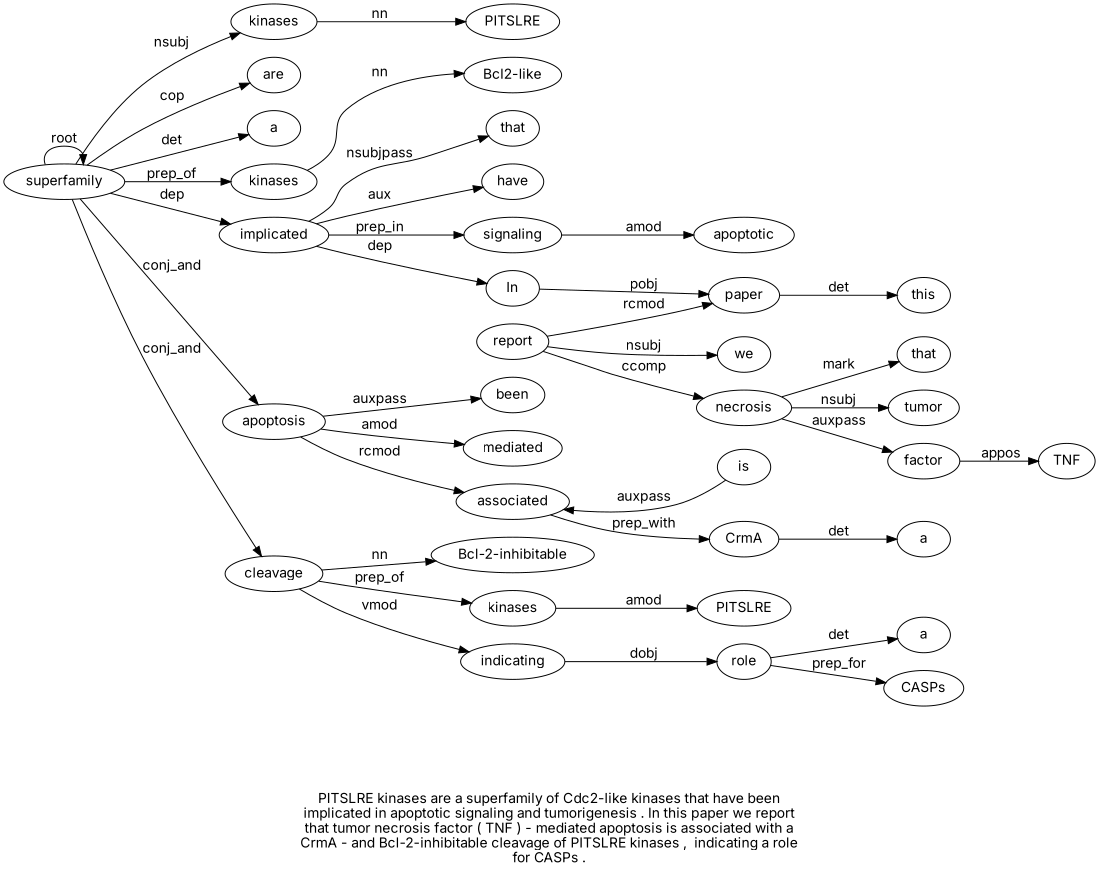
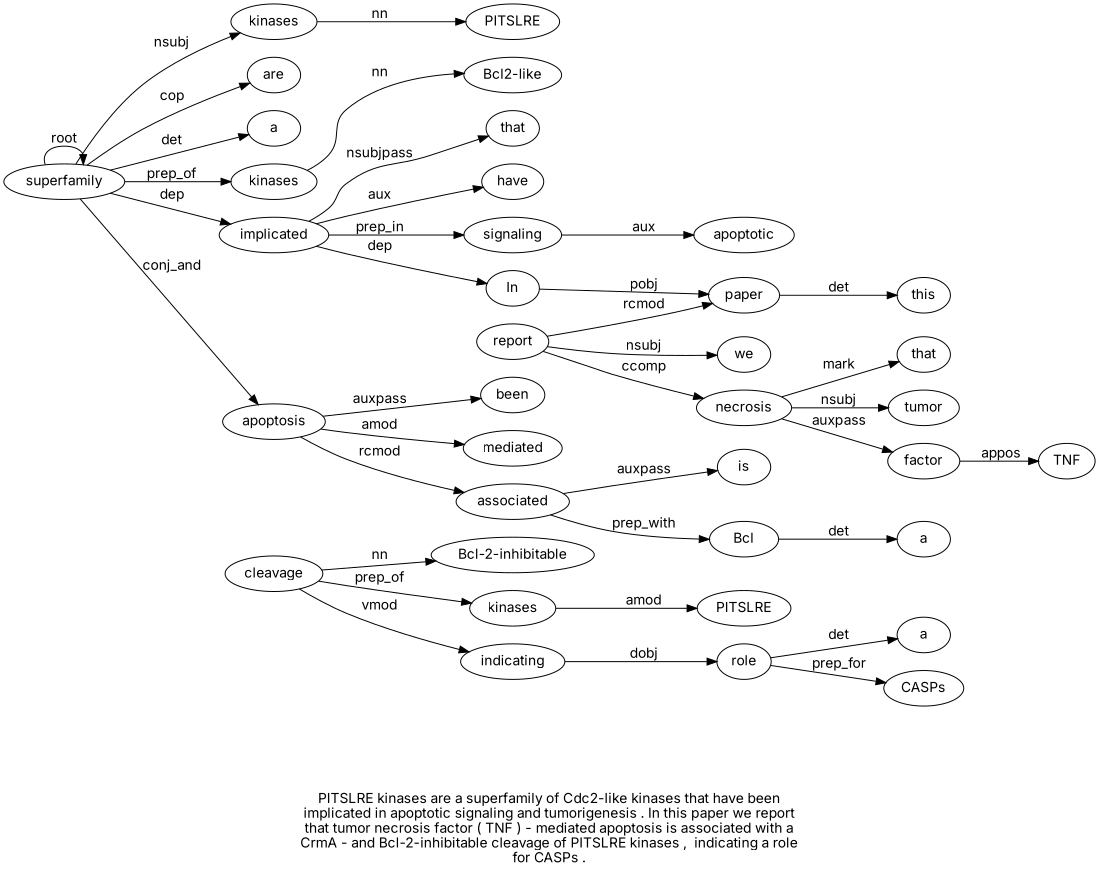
(644, 228) -> (644, 228)
(154, 379) -> none
(653, 509) -> (635, 482)
(744, 539) -> (744, 539)
